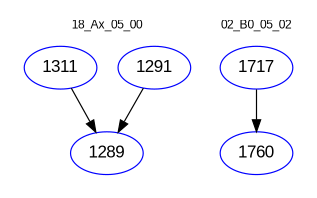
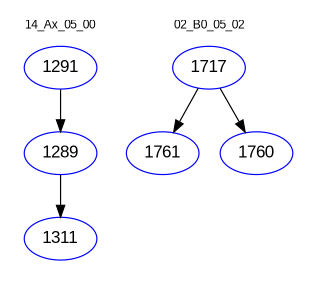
(107, 26) -> (61, 26)
(81, 105) -> (61, 190)
none -> (163, 153)
